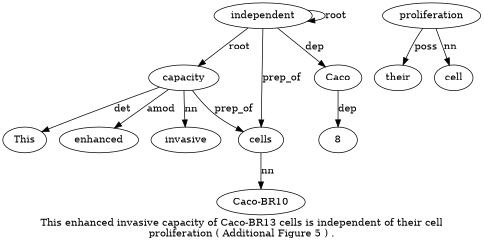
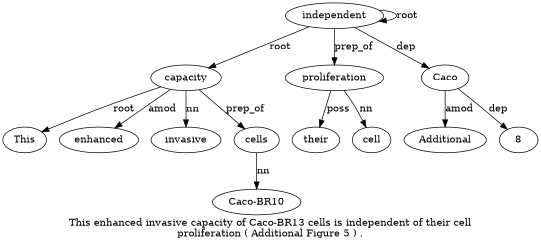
(262, 74) -> (334, 43)
(122, 109) -> (124, 109)
none -> (445, 140)
